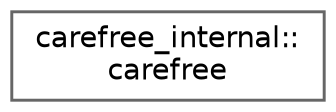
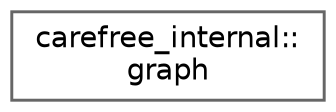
(168, 56) -> (168, 56)
